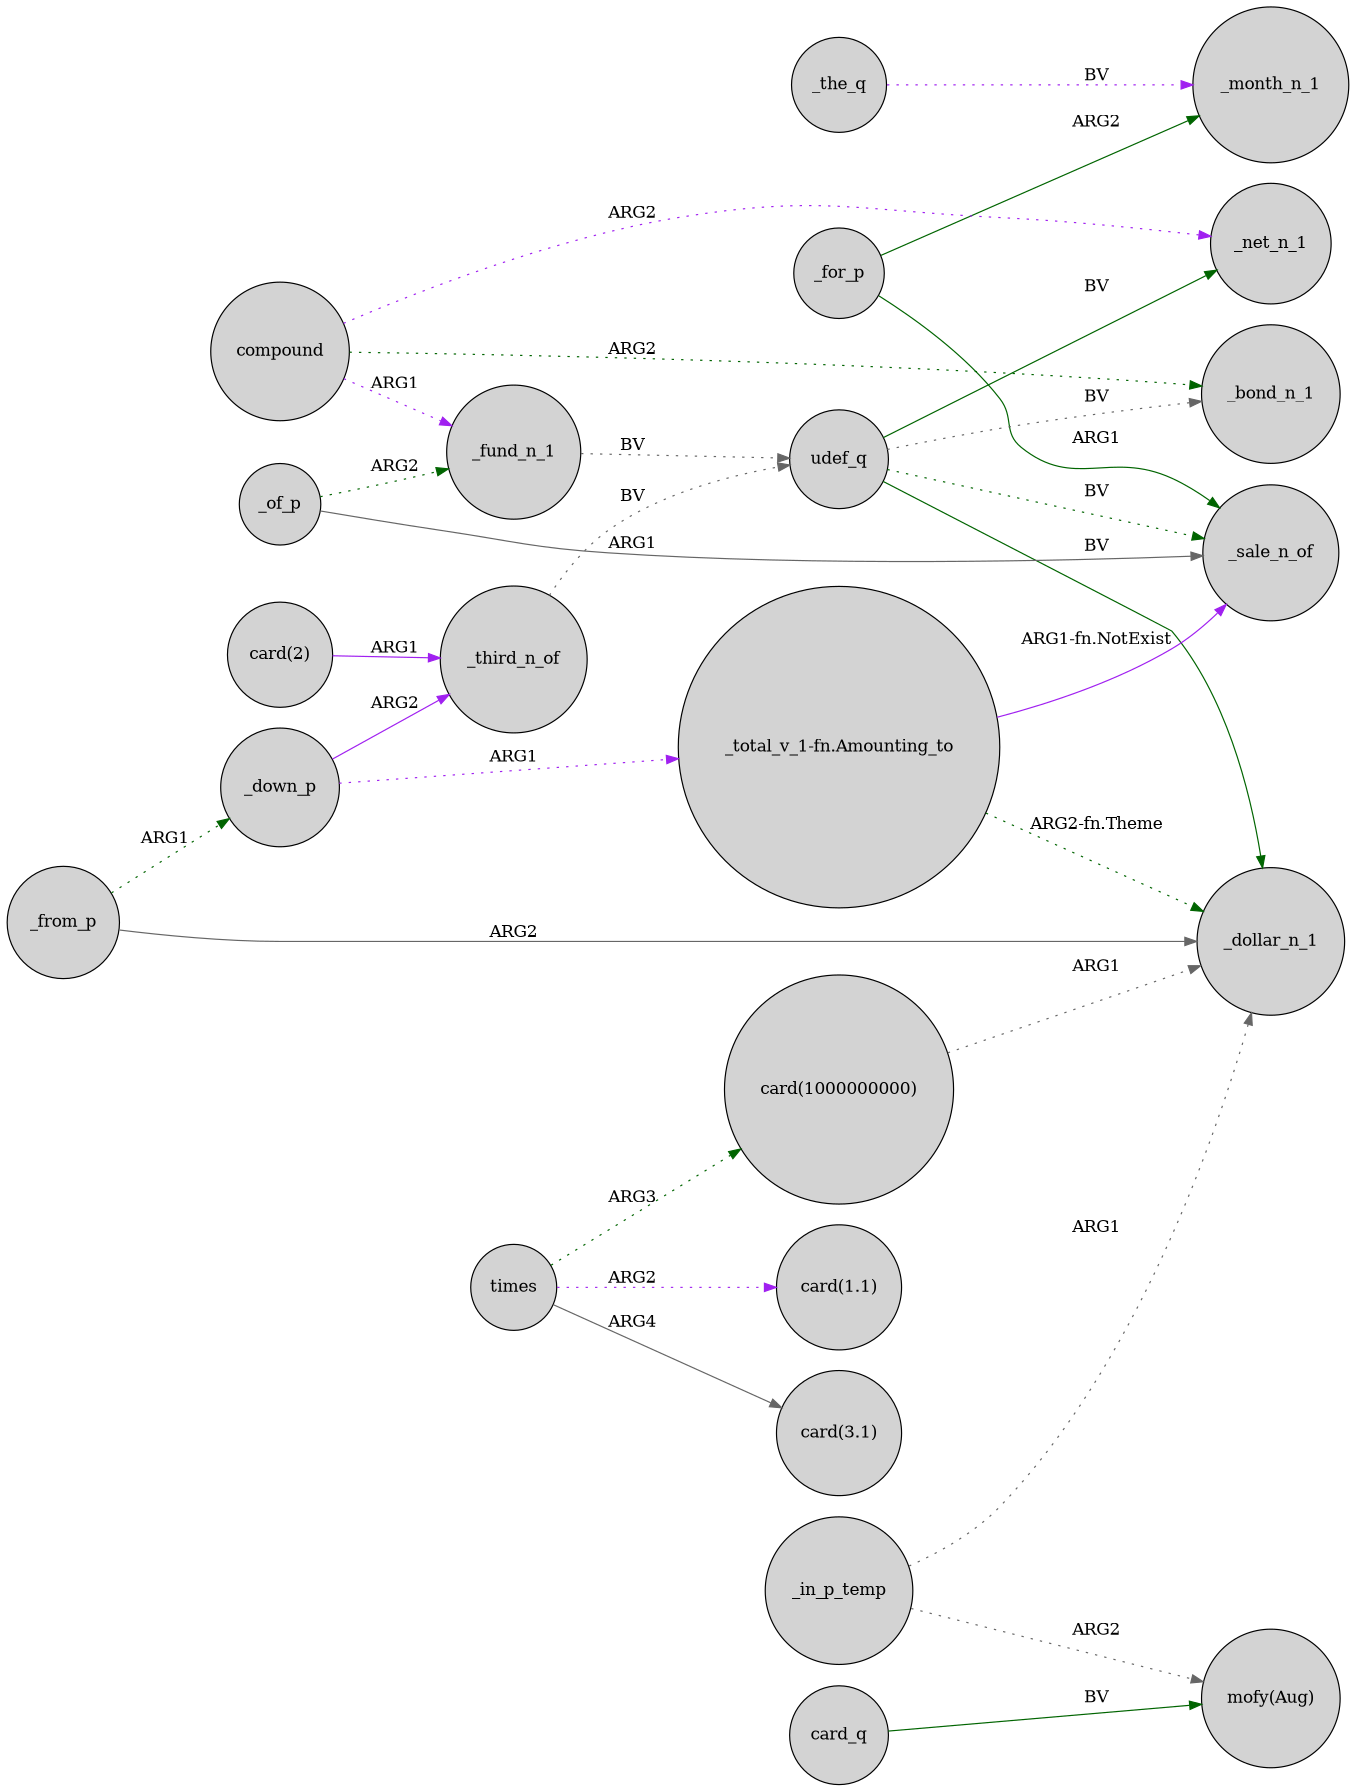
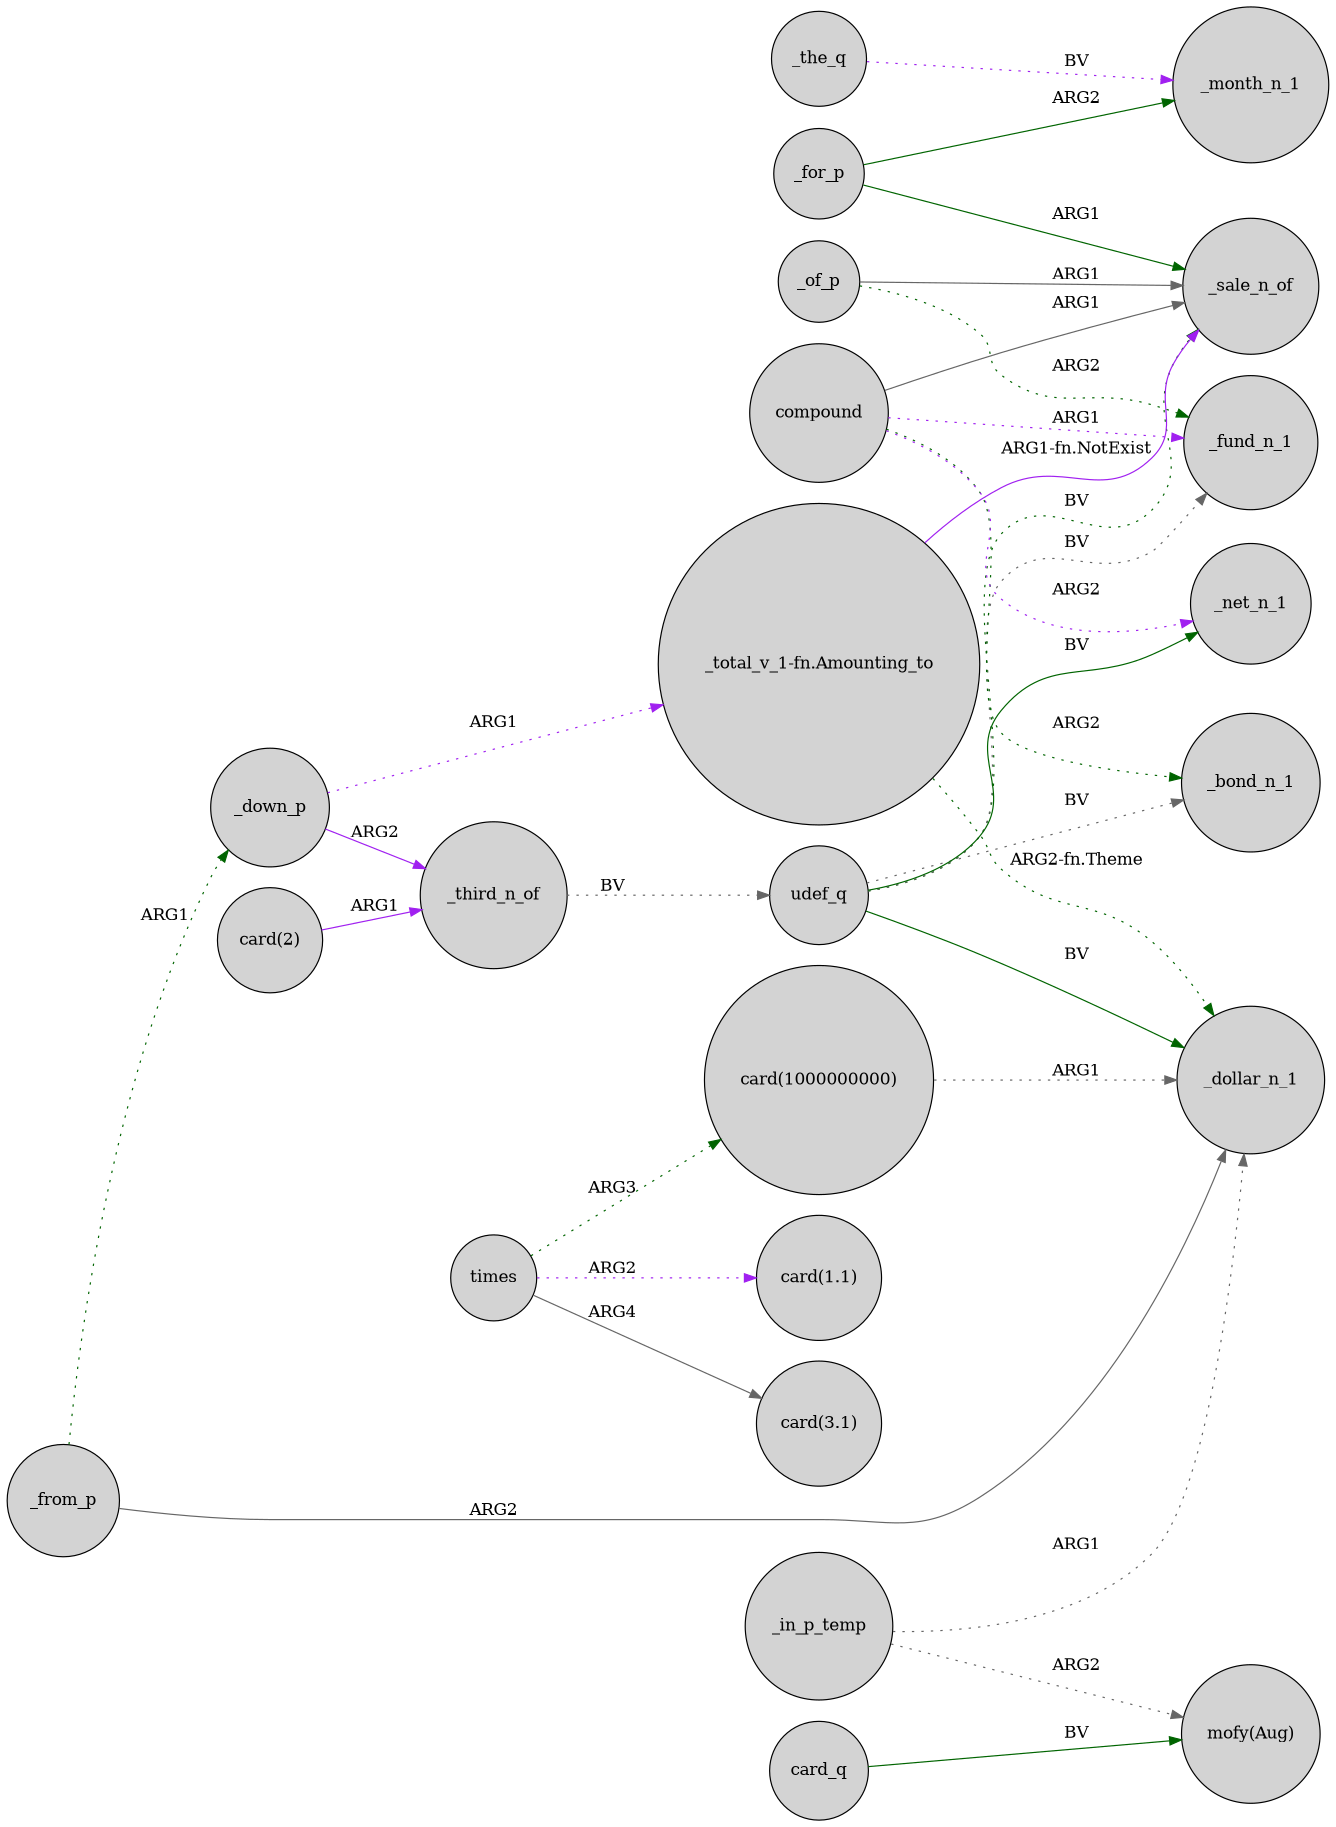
none -> (1028, 345)
(679, 456) -> (1000, 584)
